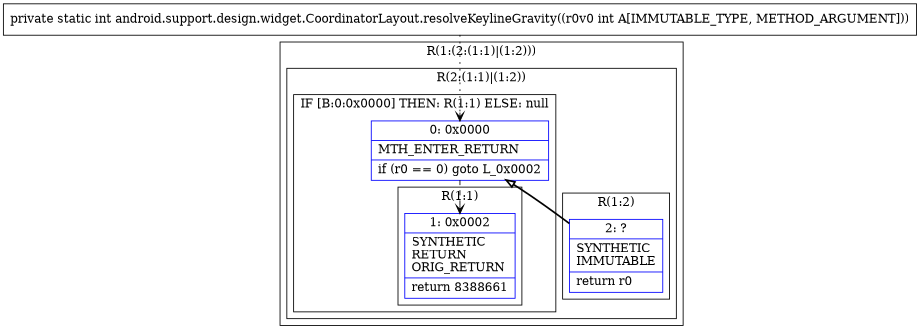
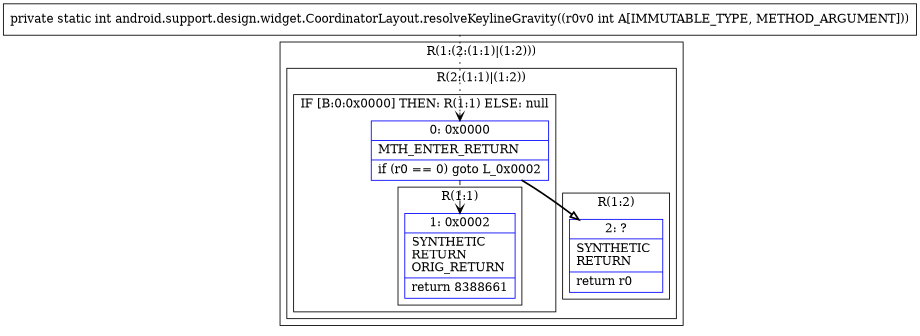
(542, 204) -> (547, 197)
(616, 261) -> (604, 261)
